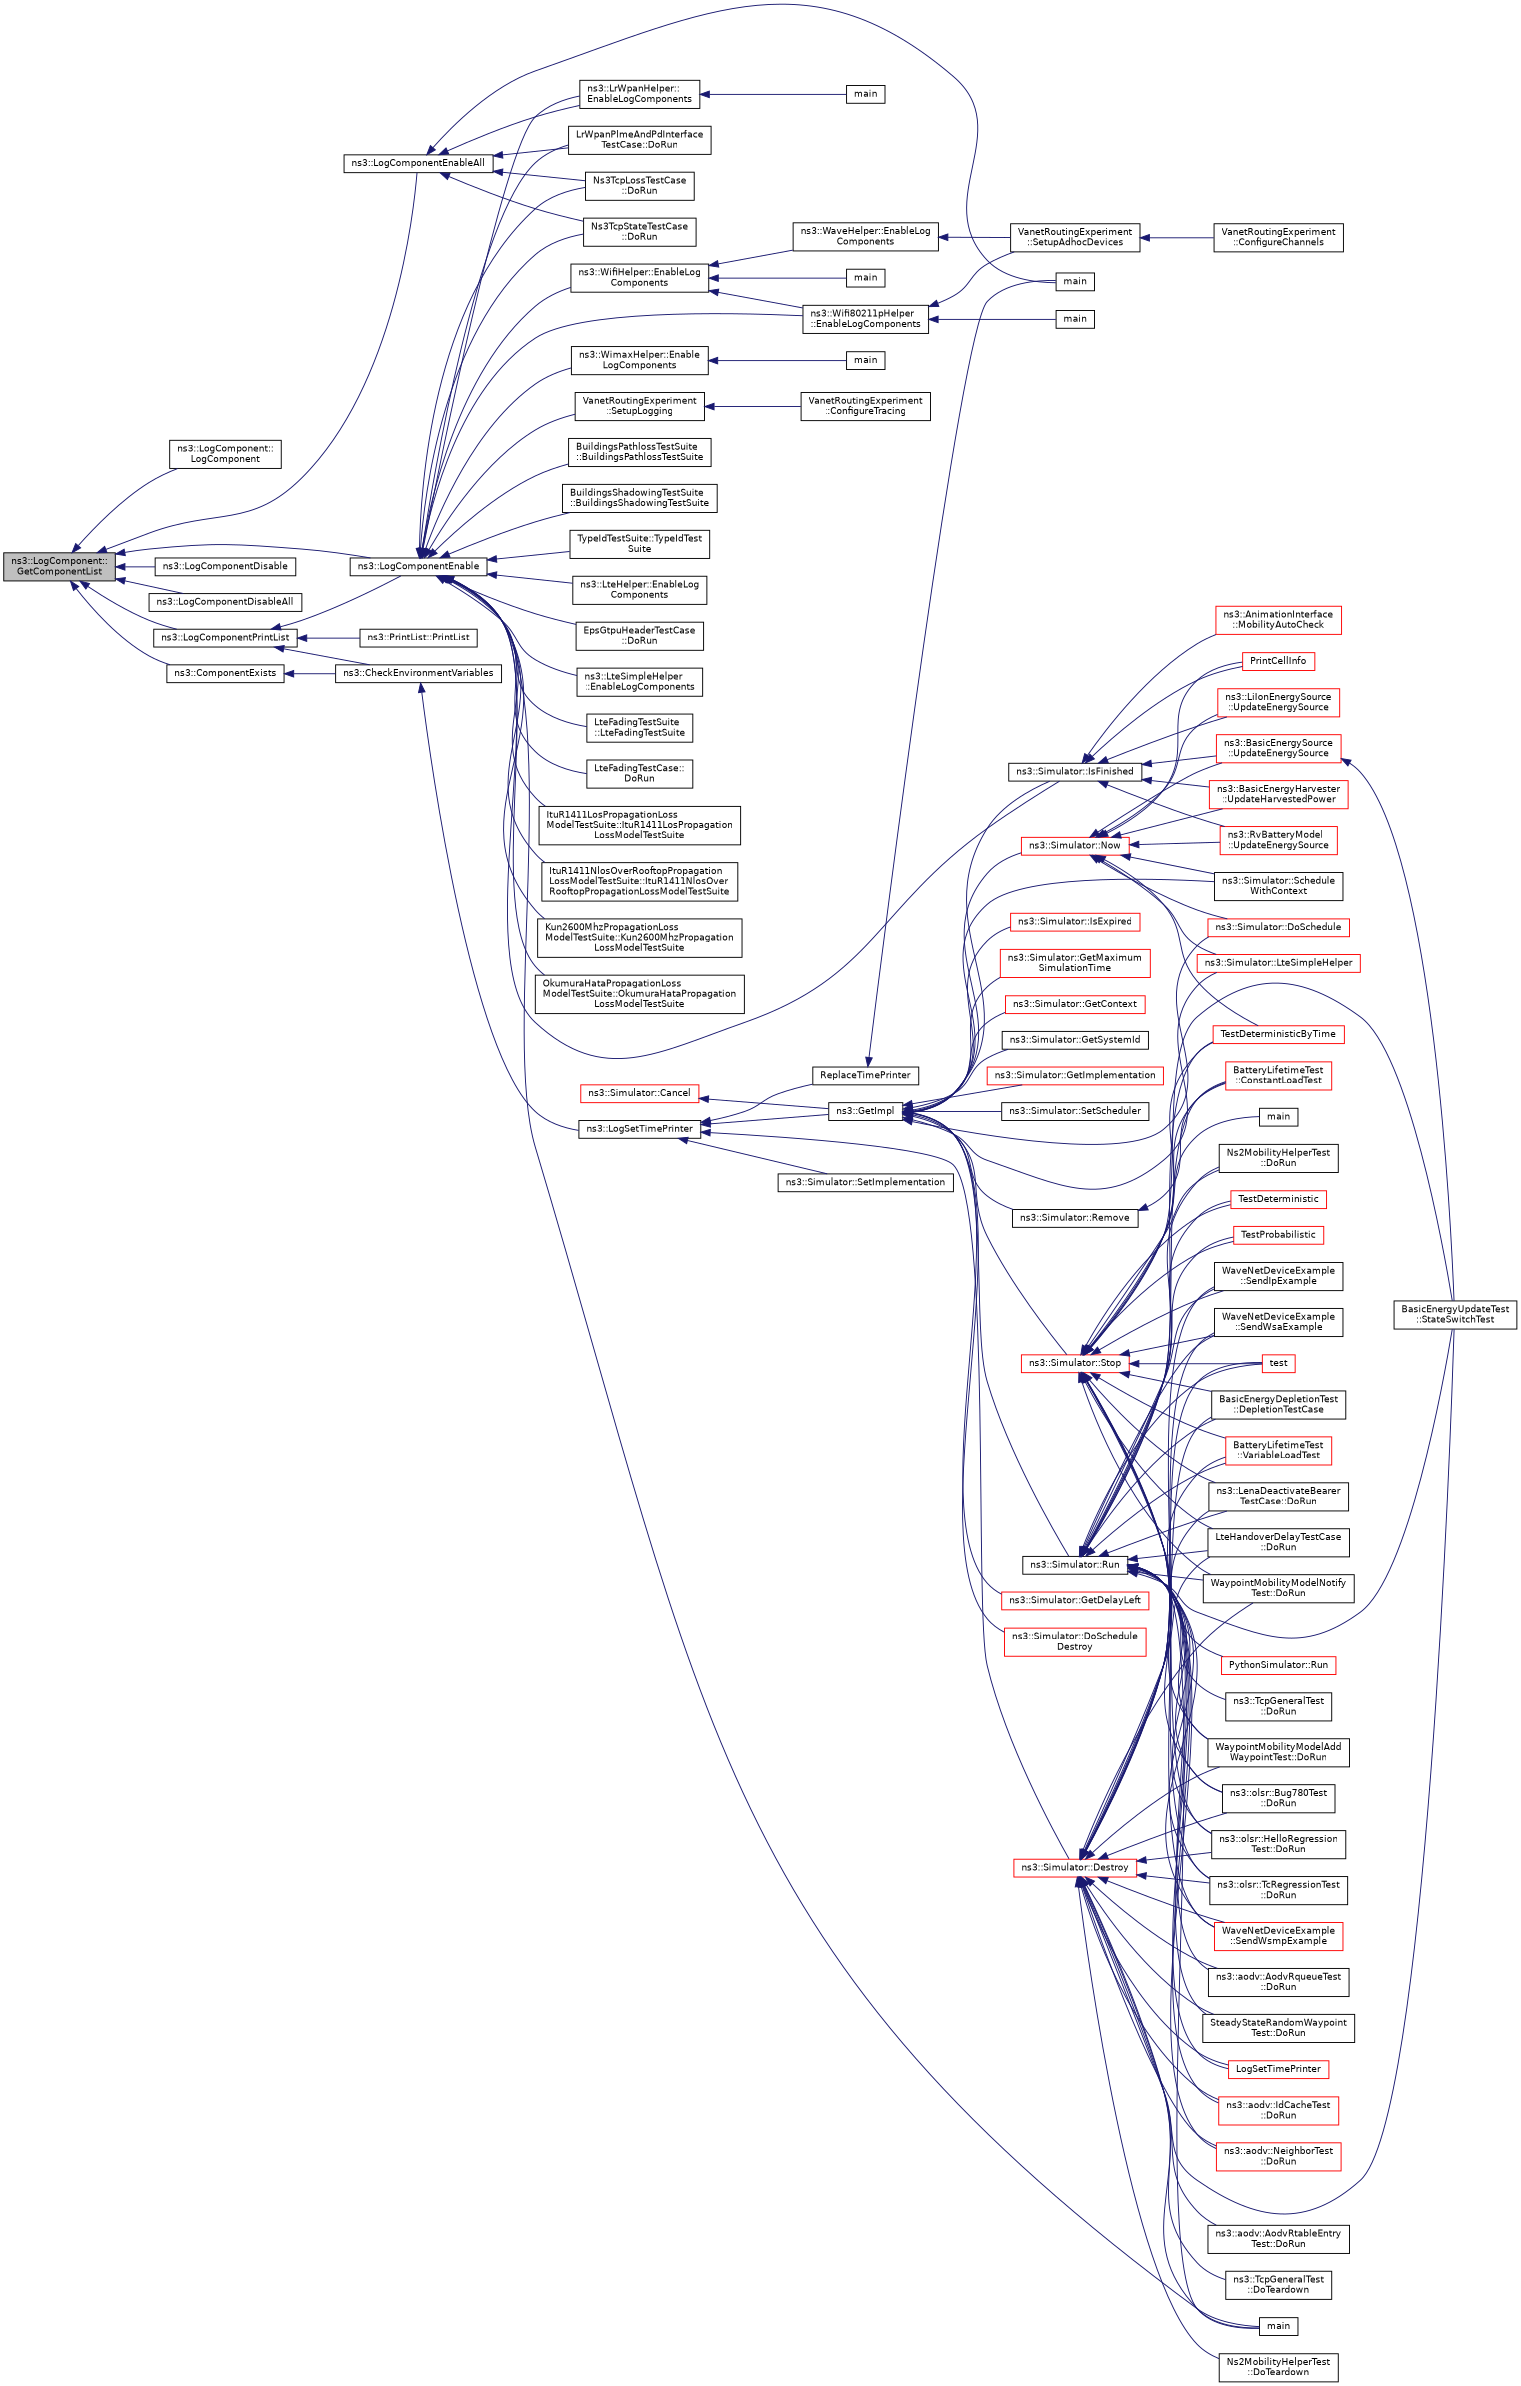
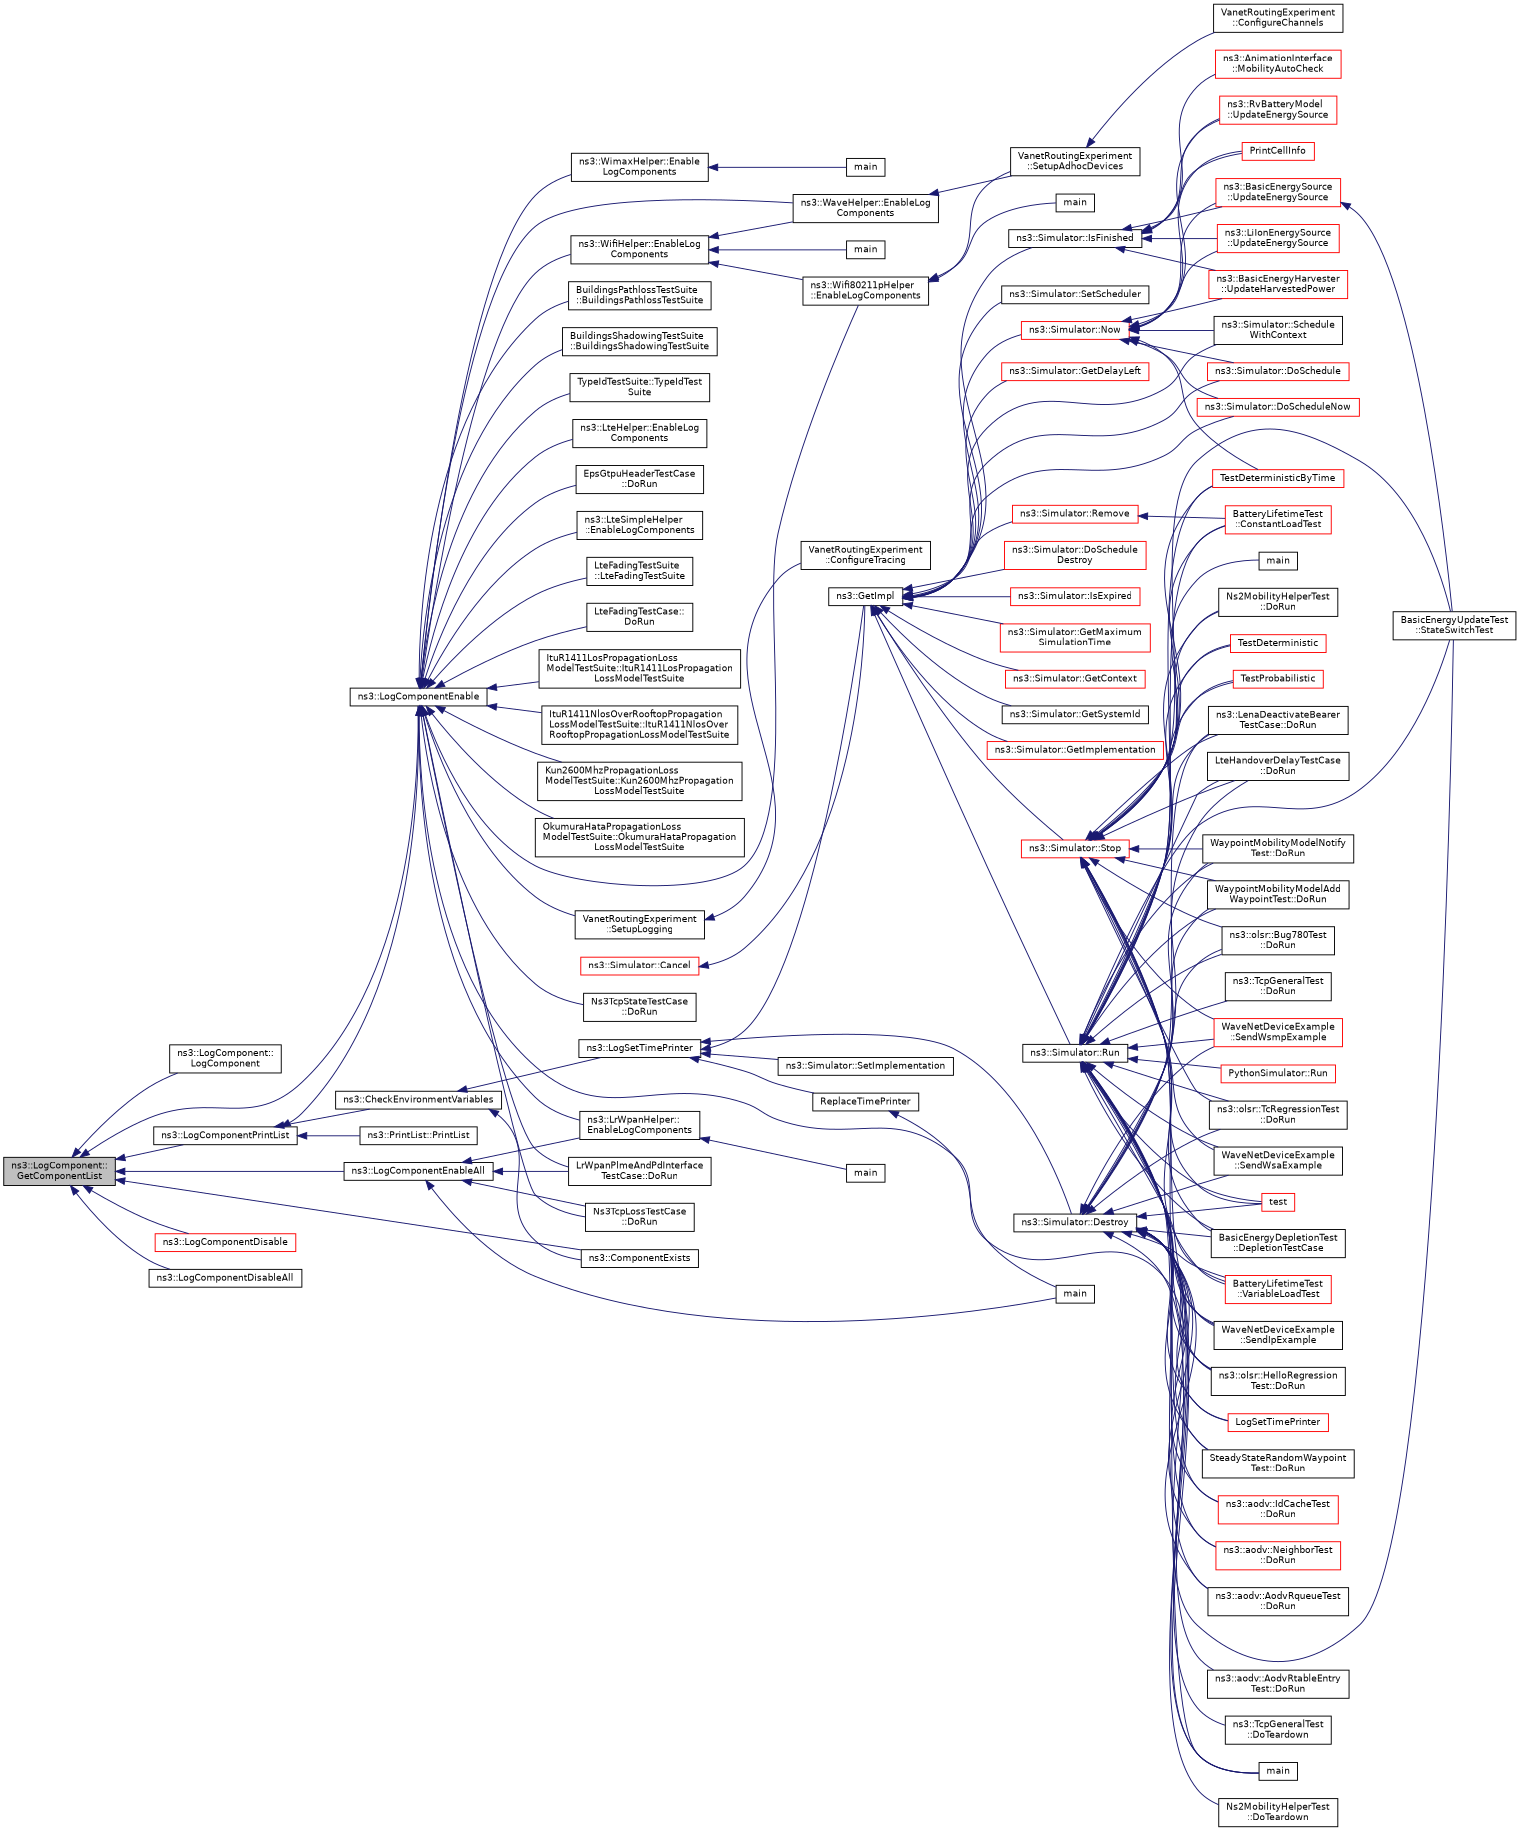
(518, 203) -> none
(225, 567) -> (225, 1243)
(315, 674) -> (517, 1202)
(1279, 963) -> (1278, 407)
(601, 1057) -> (492, 301)
(1075, 1218) -> (1075, 514)
(1075, 1868) -> (1075, 1223)
